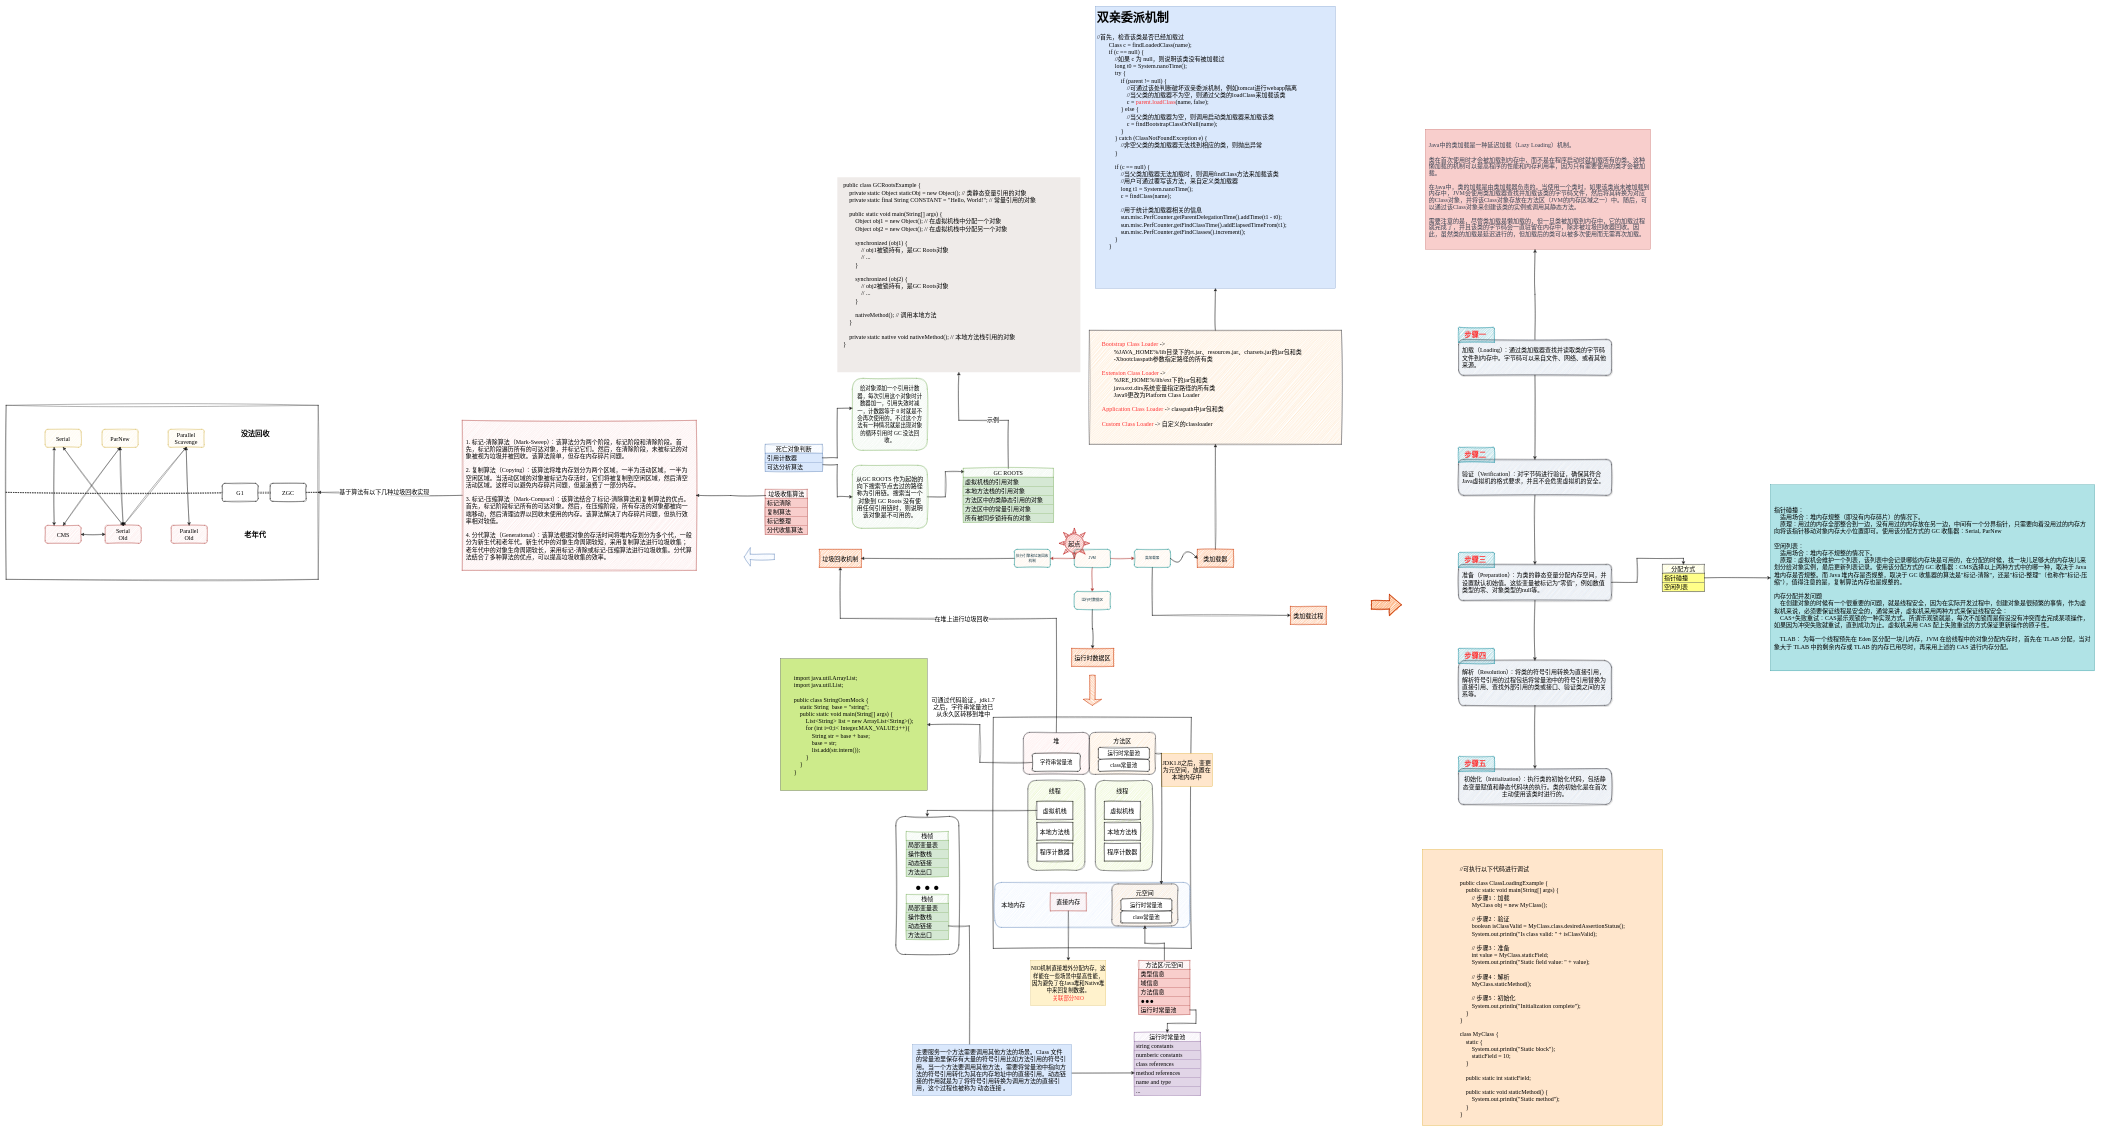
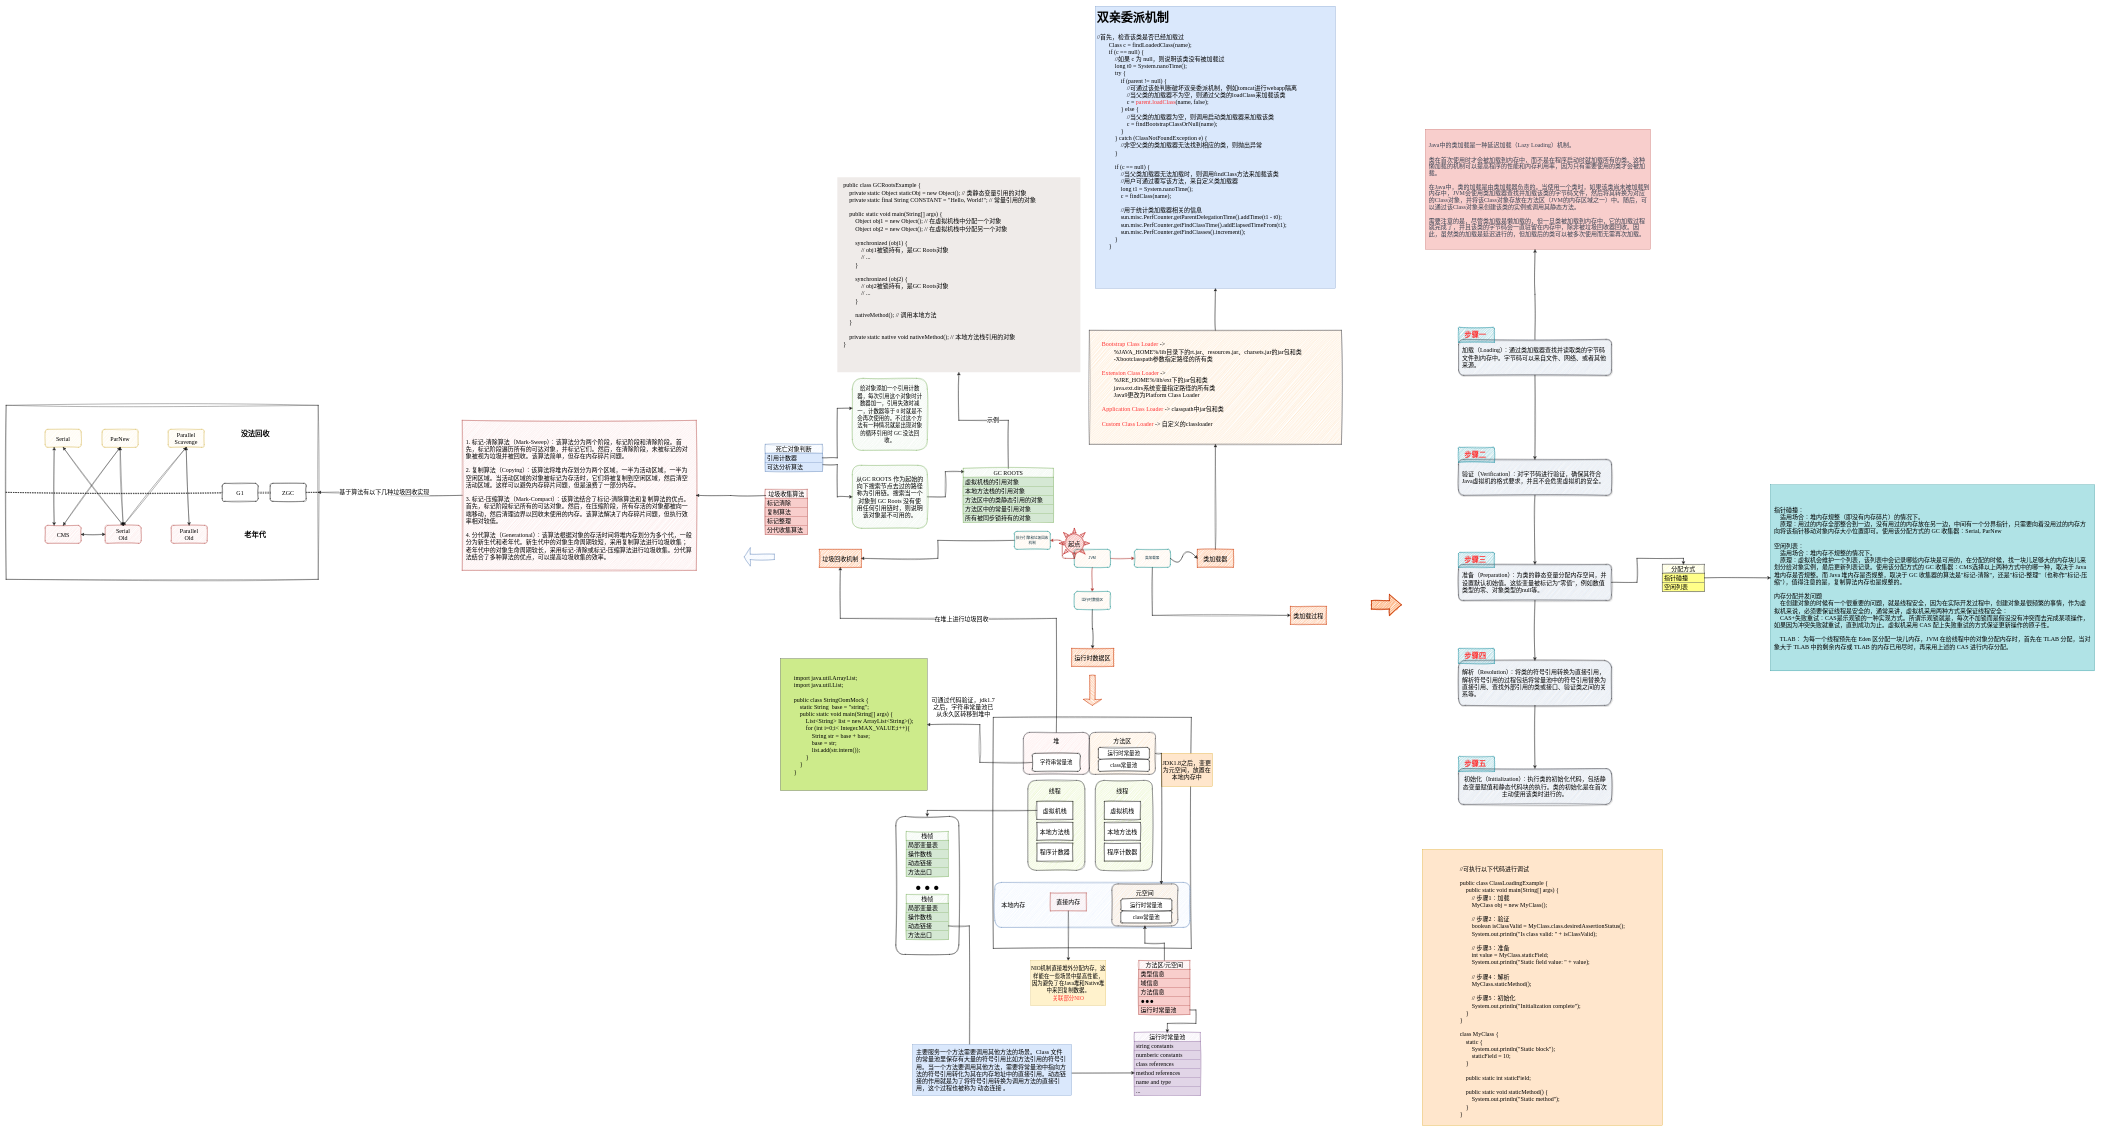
(1032, 558) -> (1032, 540)
